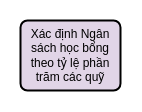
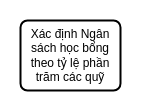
(71, 56) -> (71, 56)
